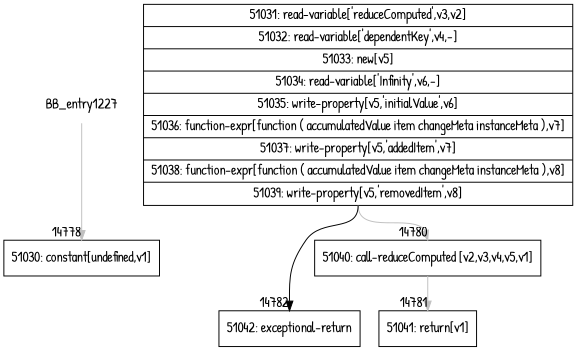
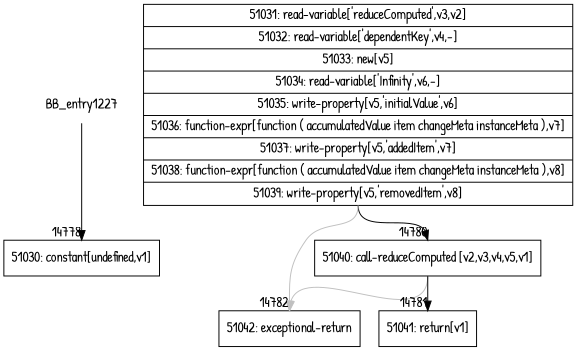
(82, 177) -> (82, 177)
(388, 223) -> (388, 223)
(307, 239) -> (307, 239)
(428, 288) -> (428, 288)
none -> (363, 294)
